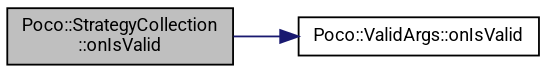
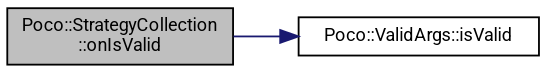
(419, 36) -> (419, 36)
